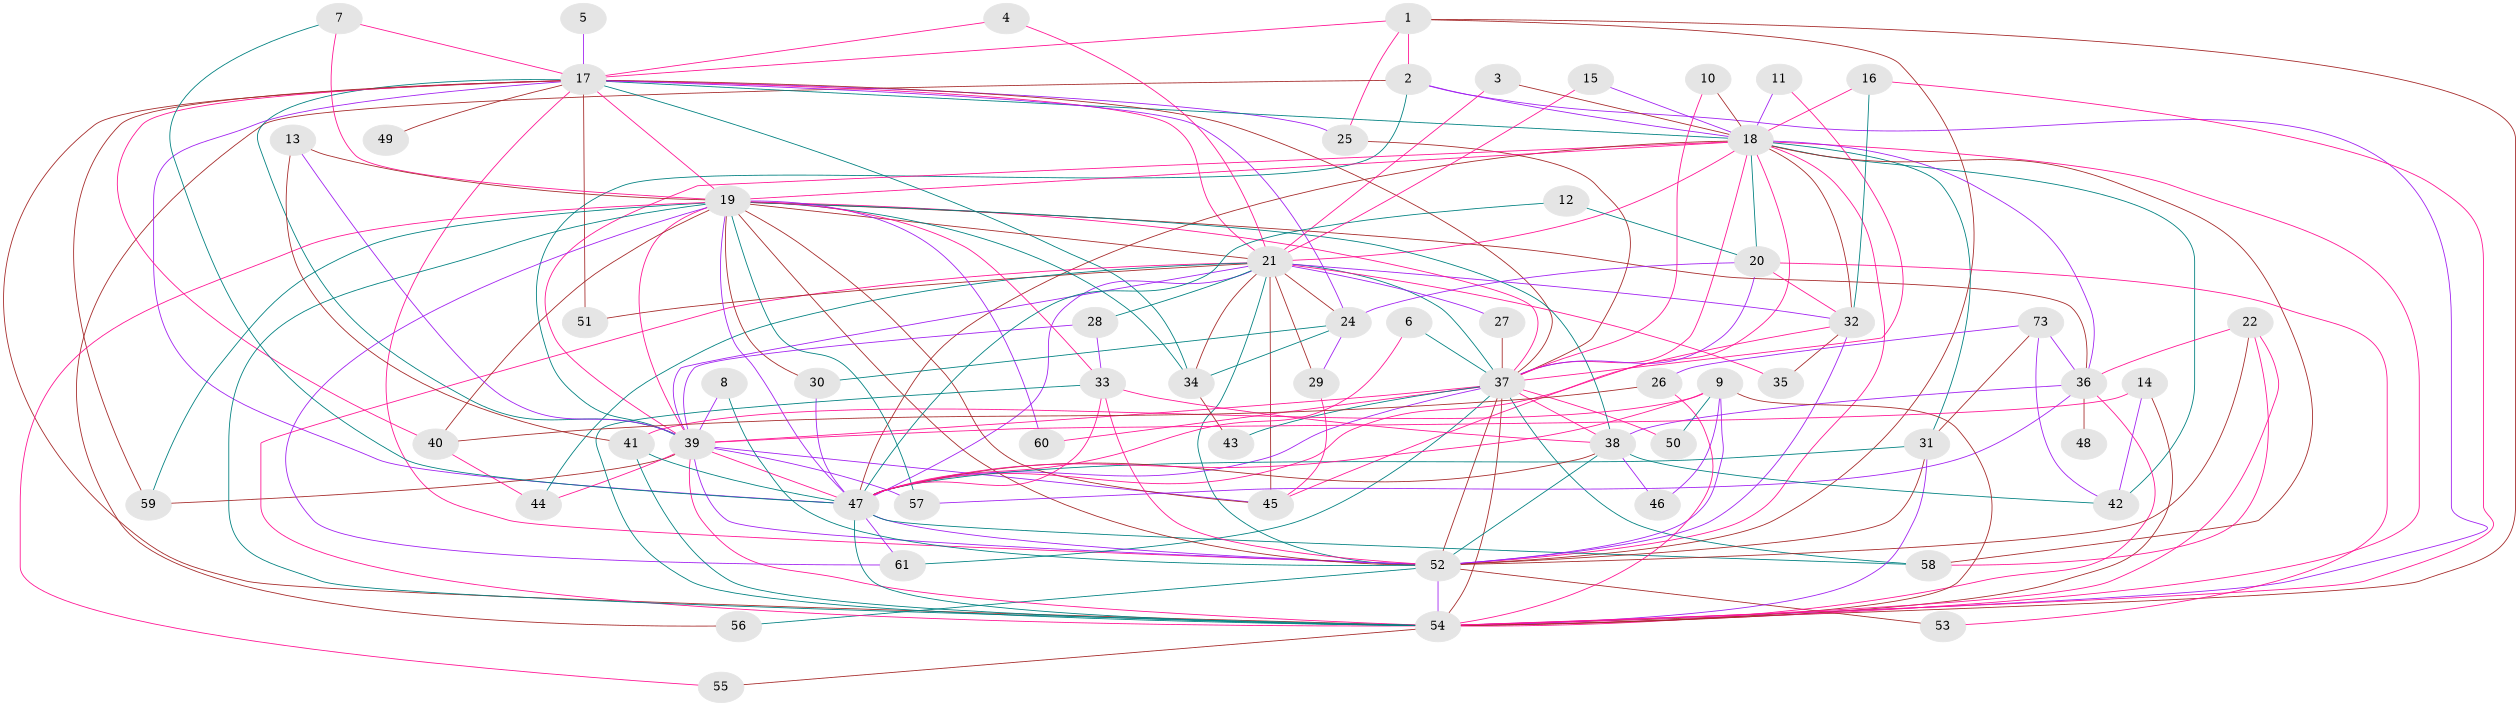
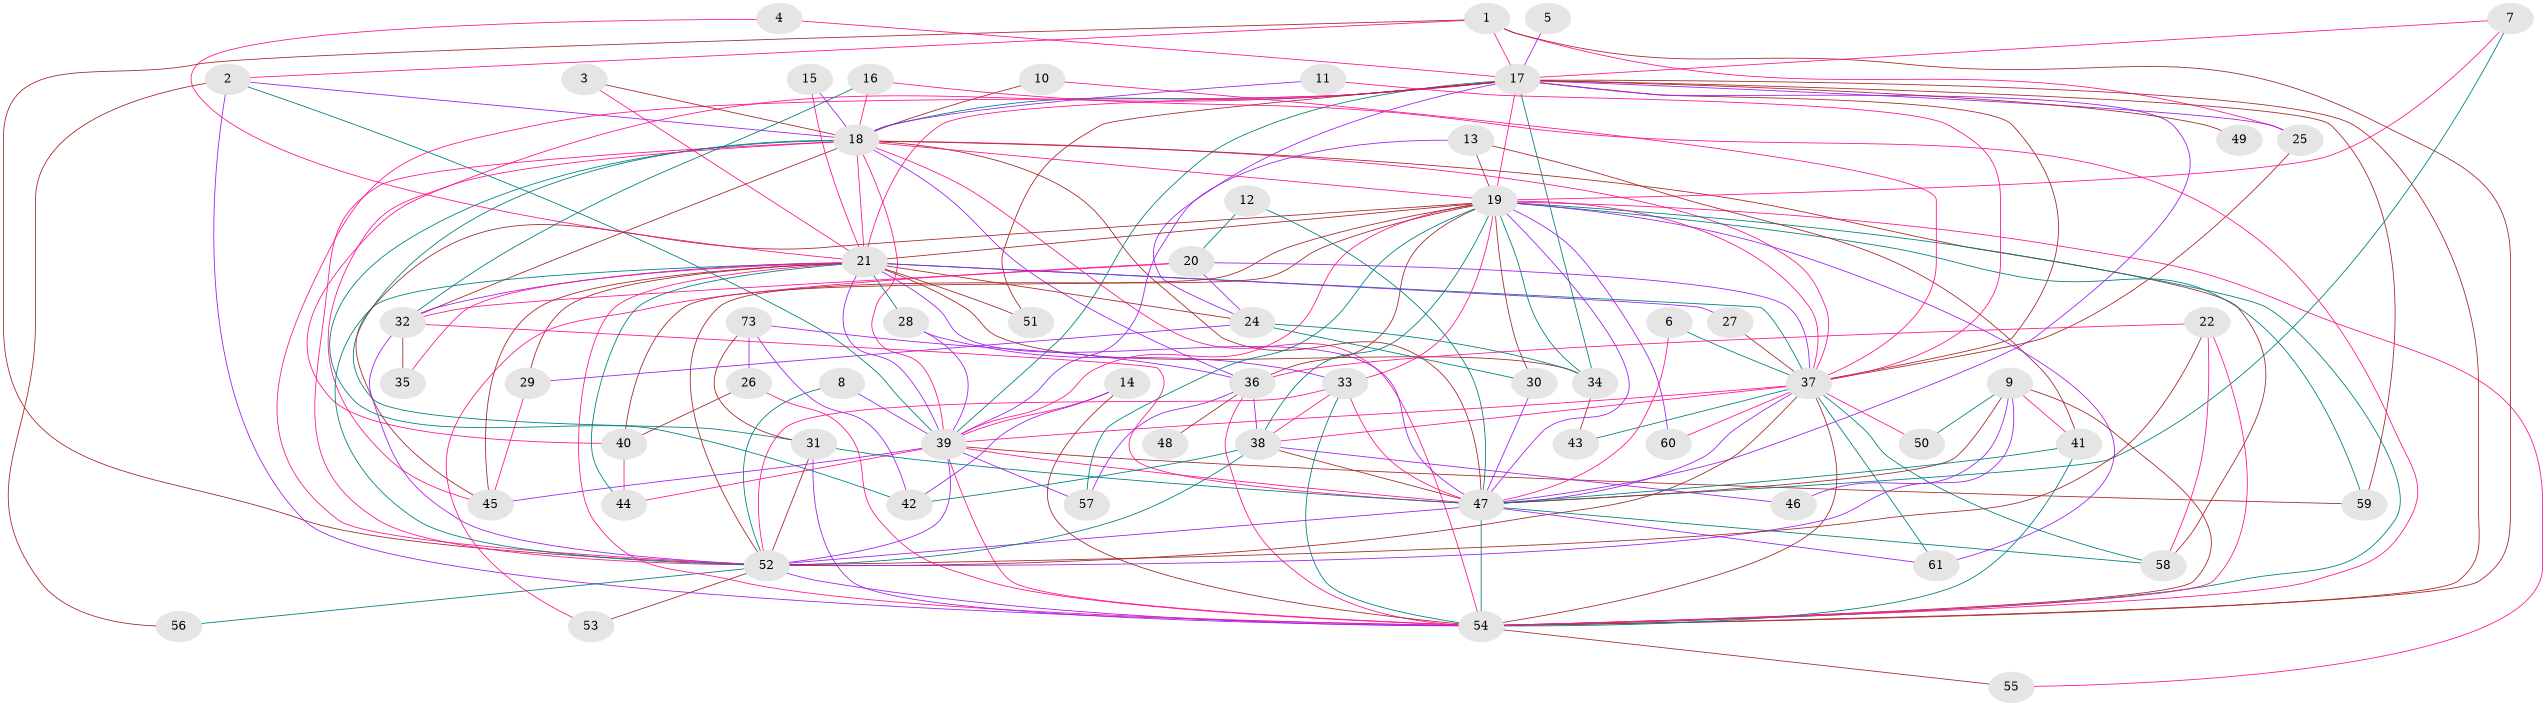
(1754, 201) -> none
(1436, 450) -> (1769, 486)
